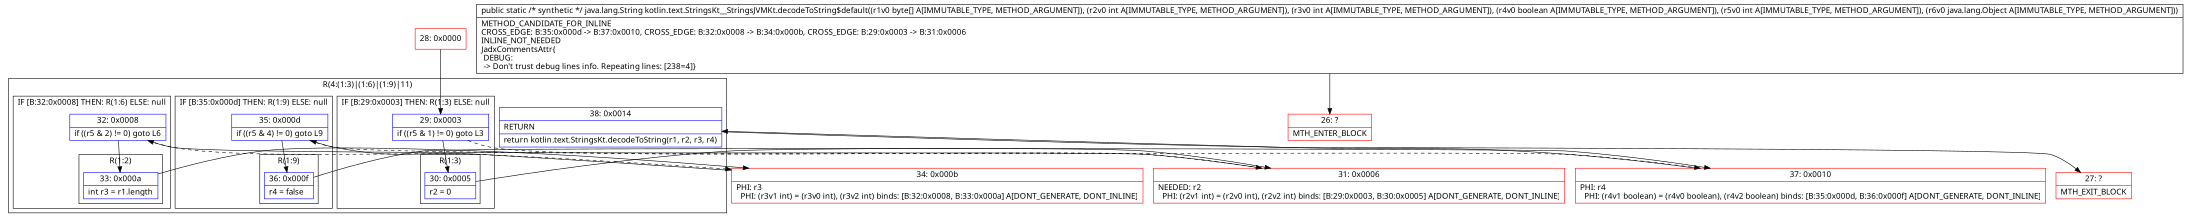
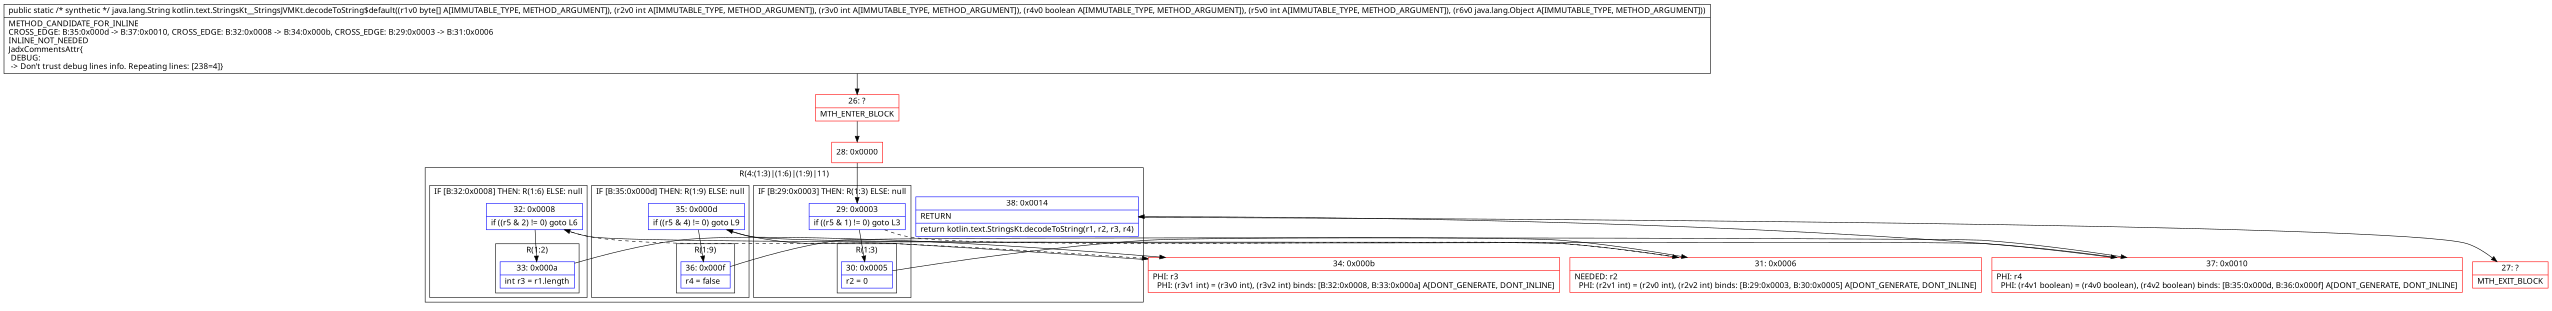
none -> (857, 129)
(1210, 153) -> (1626, 243)
